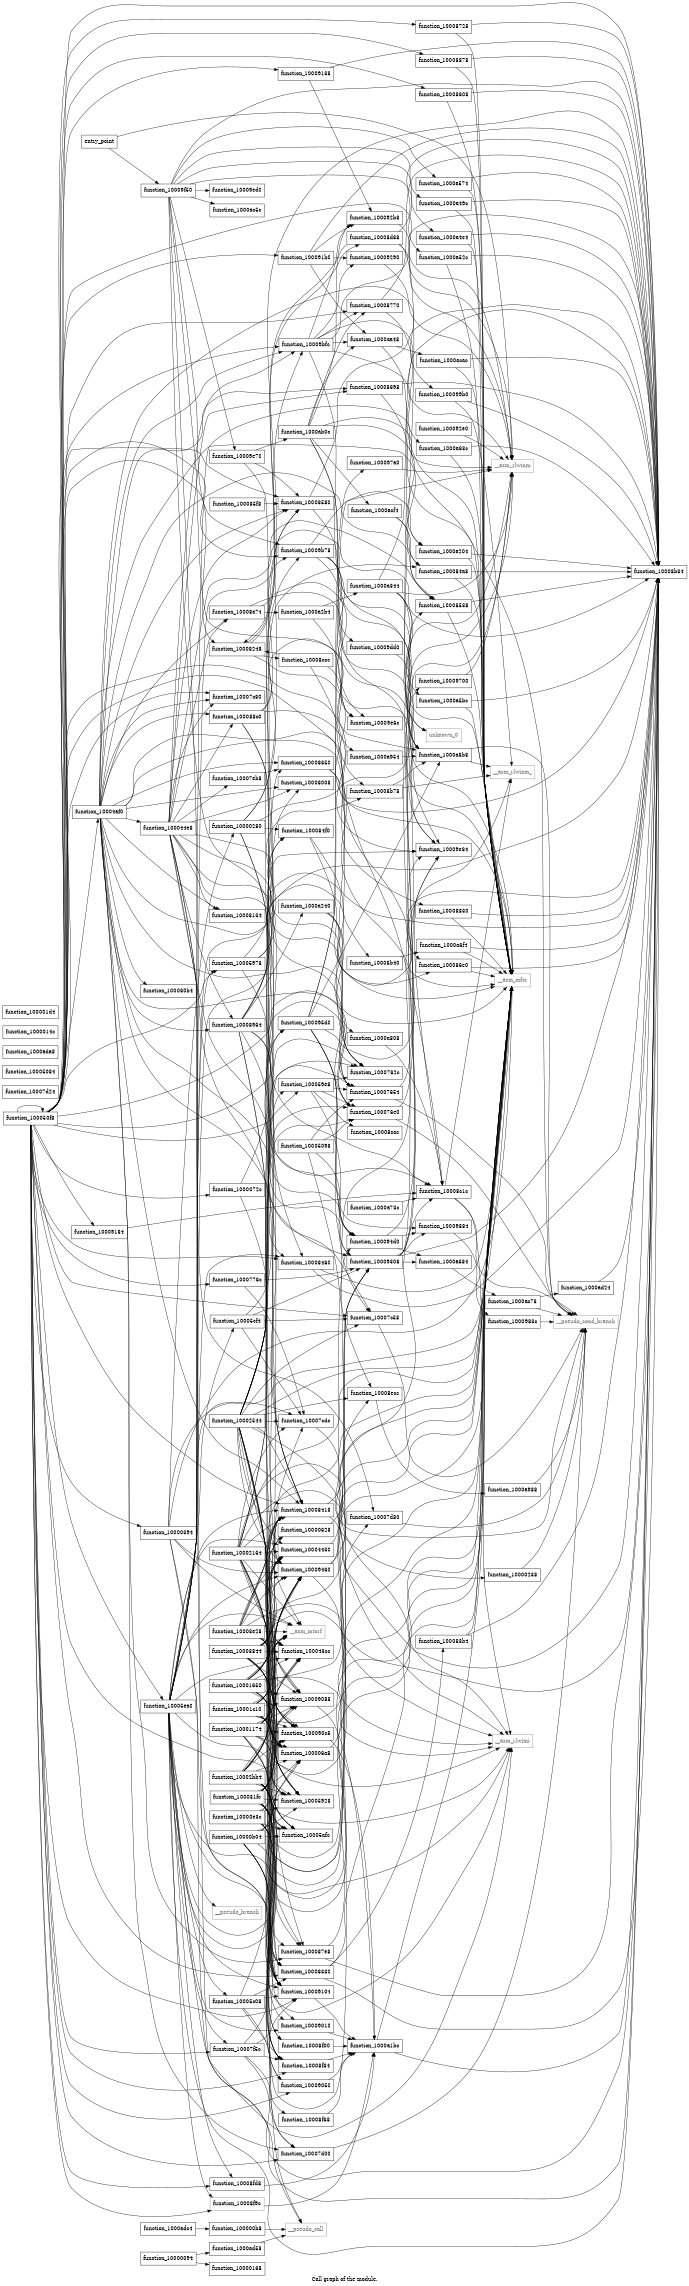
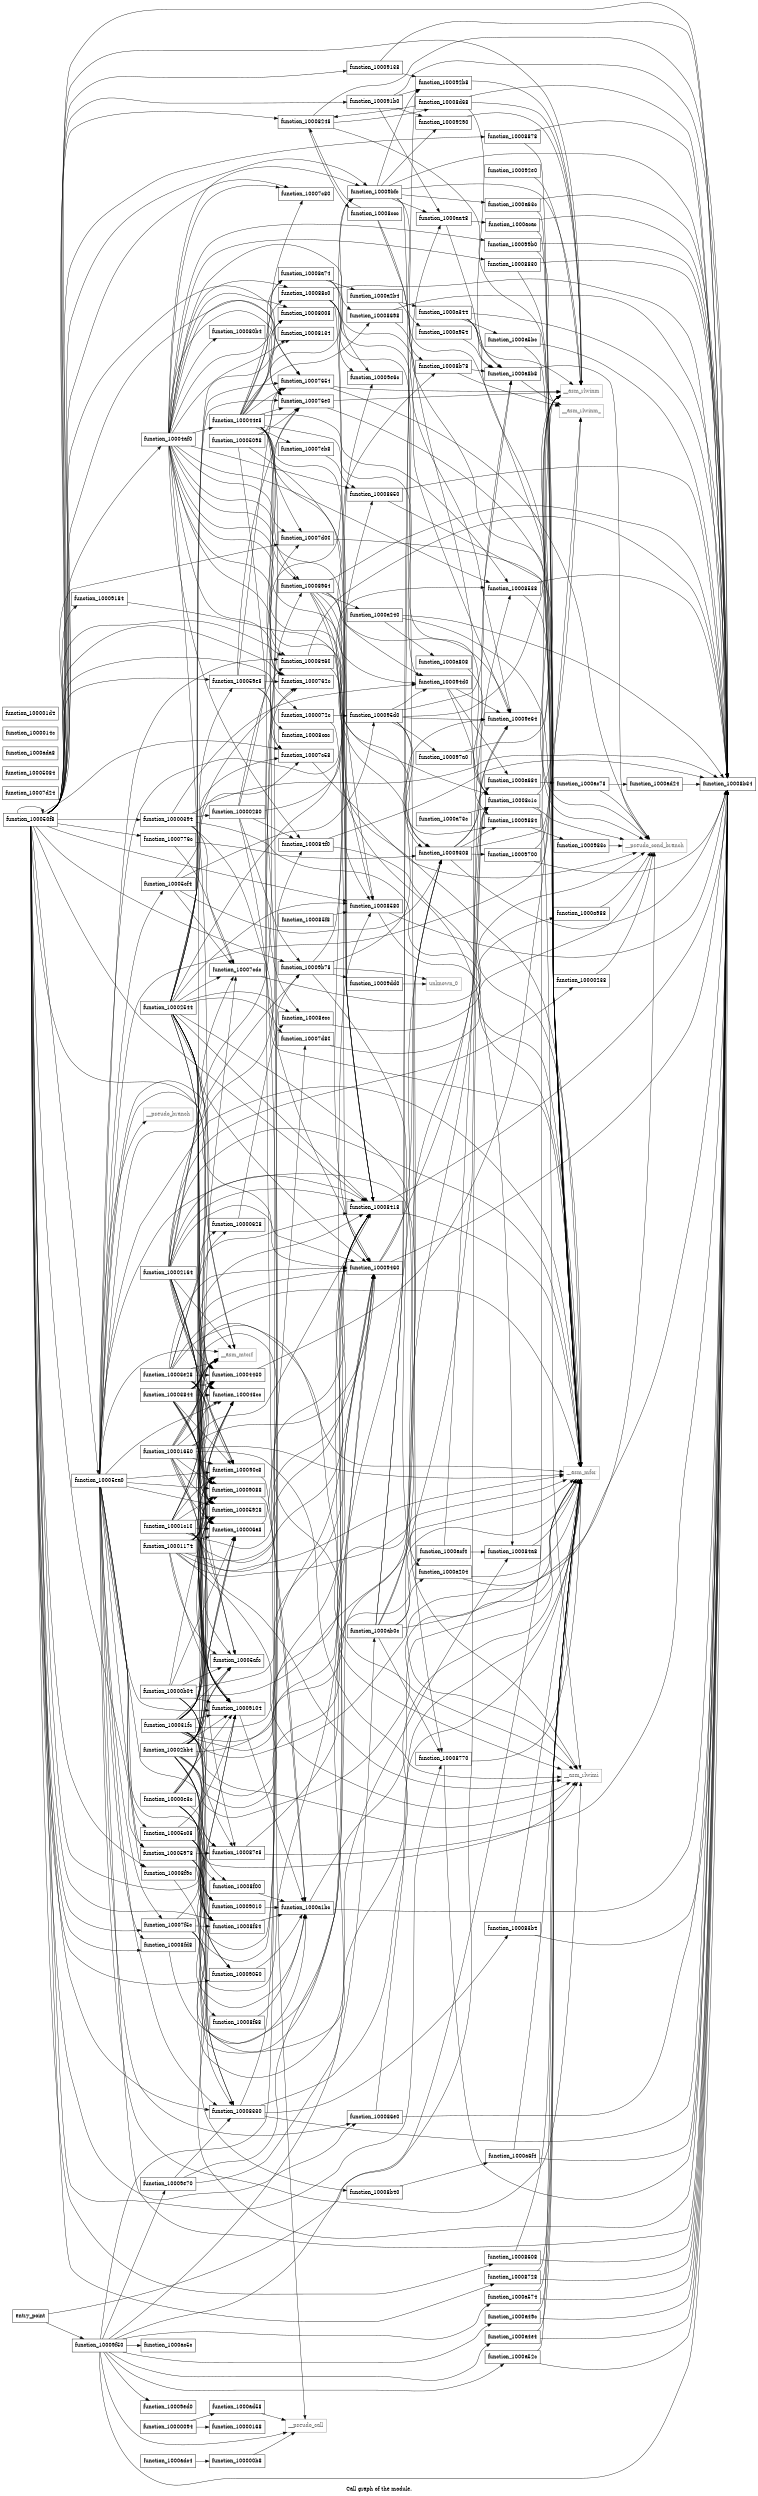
(549, 572) -> (659, 867)
(267, 1497) -> (270, 1388)
(237, 2204) -> (168, 1874)
